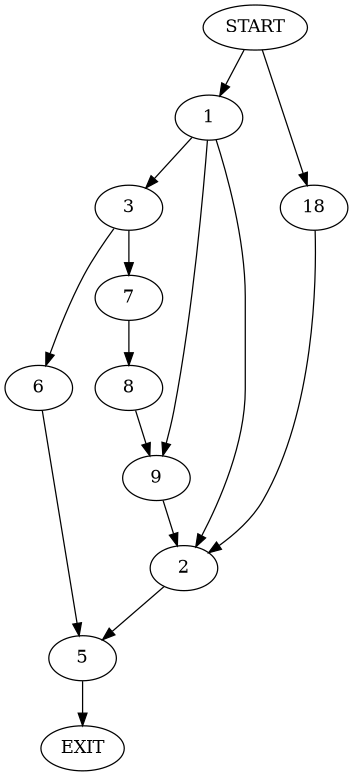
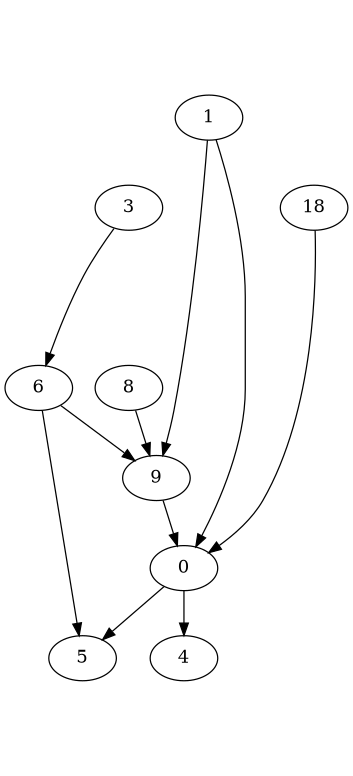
(255, 28) -> none
(173, 158) -> none
(129, 298) -> none
none -> (93, 429)
(184, 568) -> (184, 568)
none -> (184, 658)
(83, 748) -> none
